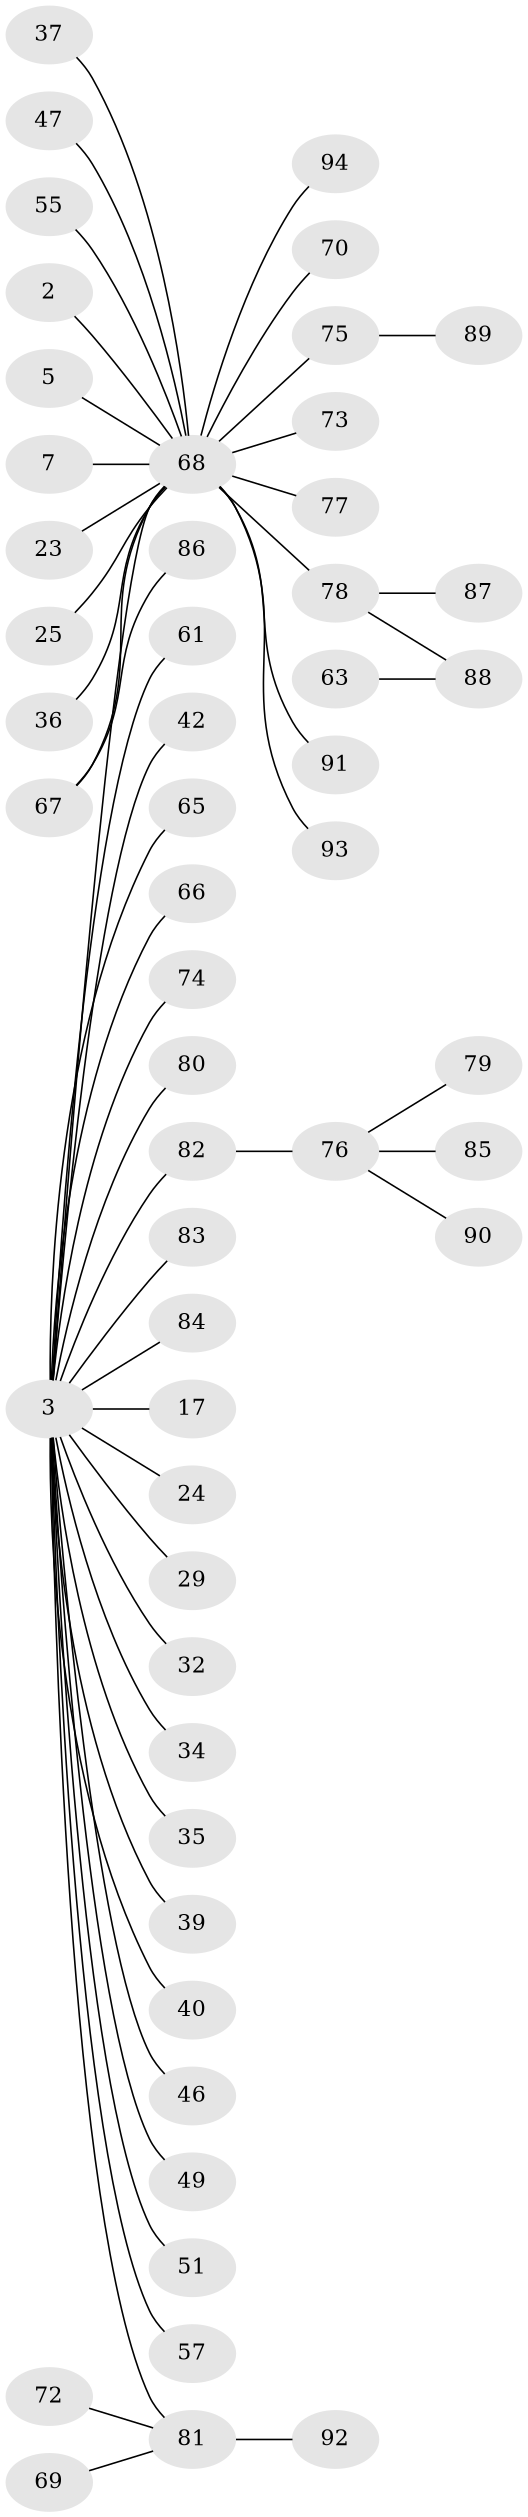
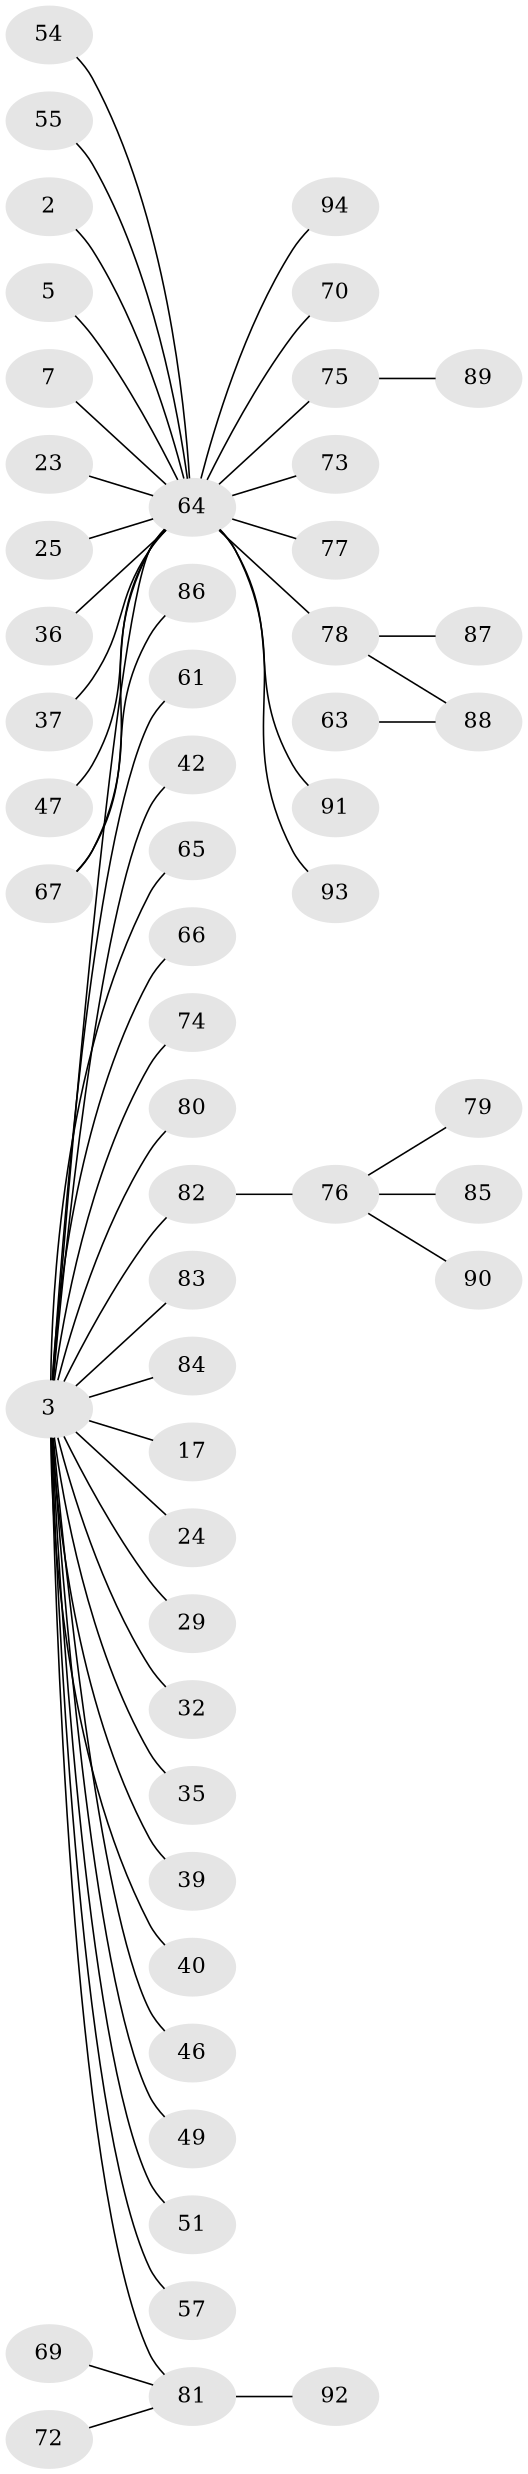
none -> (49, 35)
(192, 464) -> (192, 507)
(192, 1752) -> none
